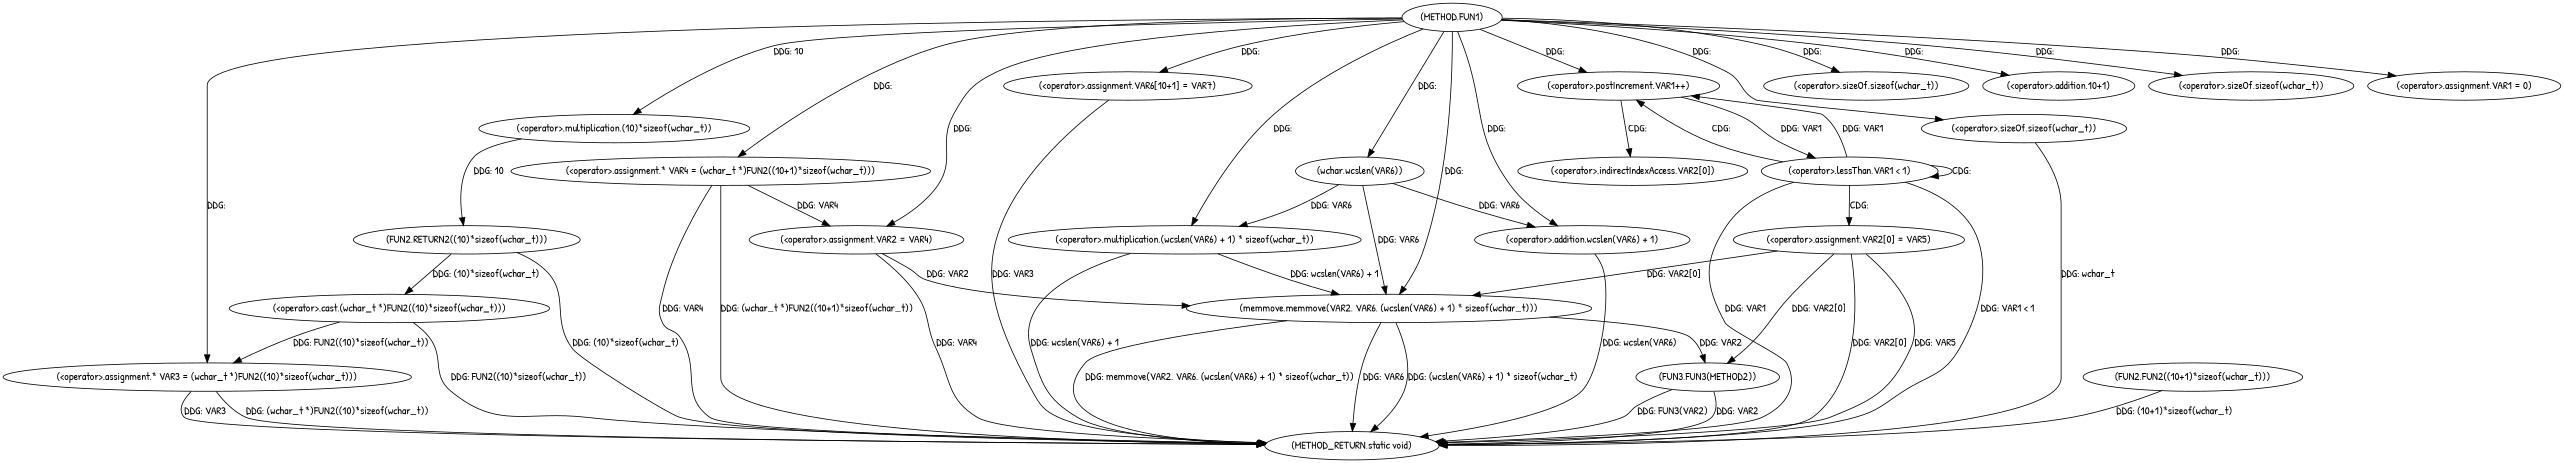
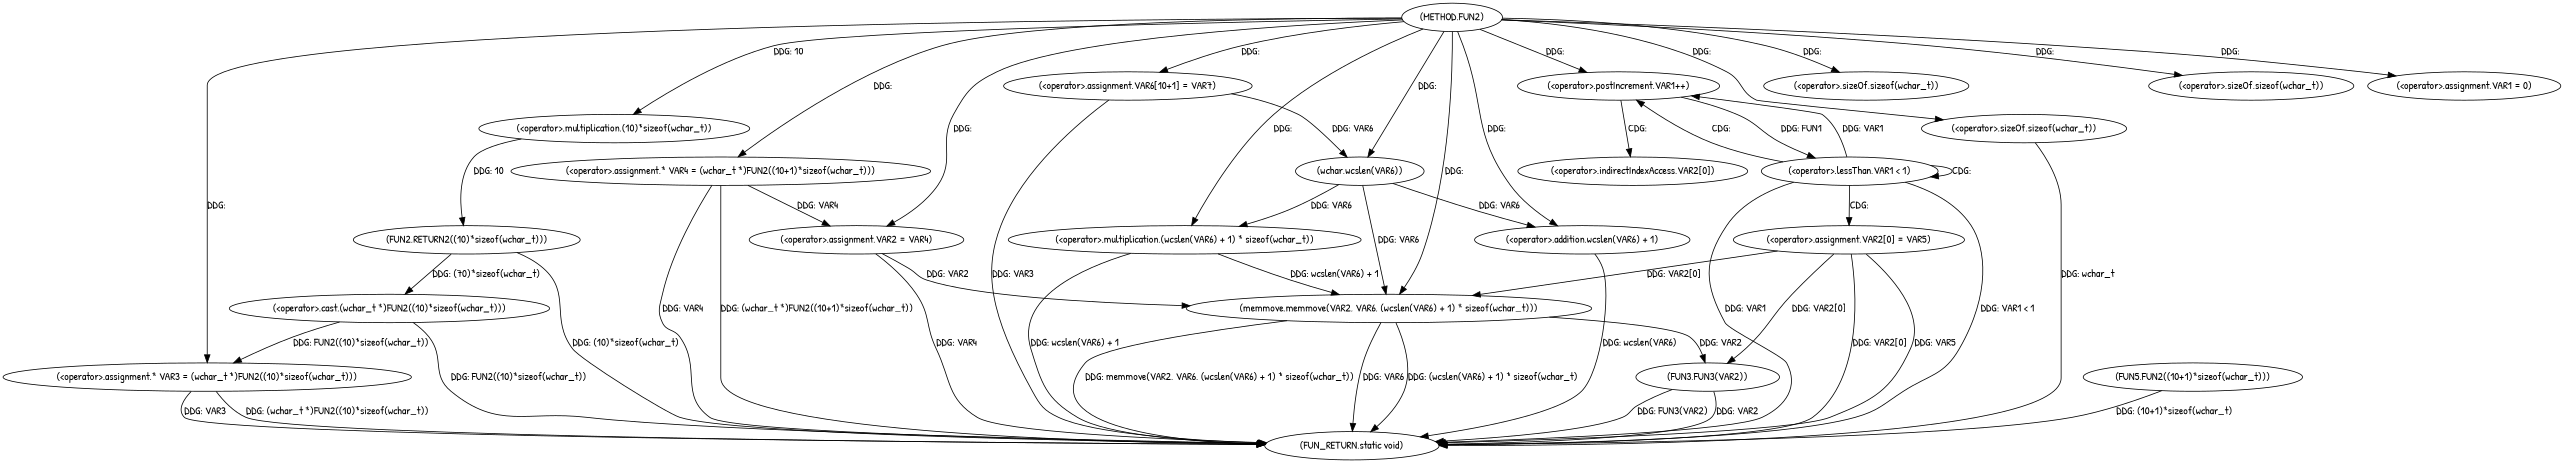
(1452, 17) -> (1452, 17)
(2059, 86) -> none
none -> (1292, 112)
(1802, 129) -> (1802, 129)
(486, 274) -> (486, 274)
(1708, 377) -> (1708, 377)
(2193, 377) -> (2193, 377)
(1352, 446) -> (1352, 446)
